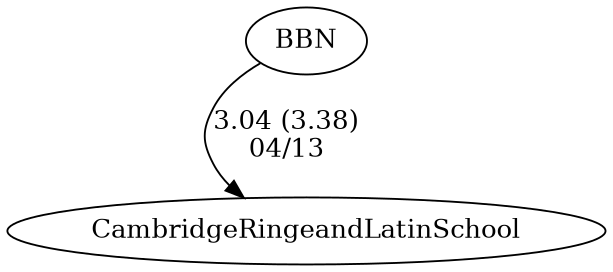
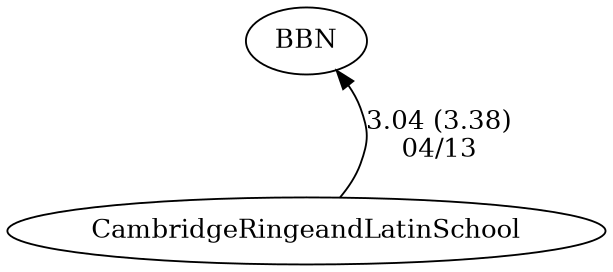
(209, 117) -> (366, 143)
